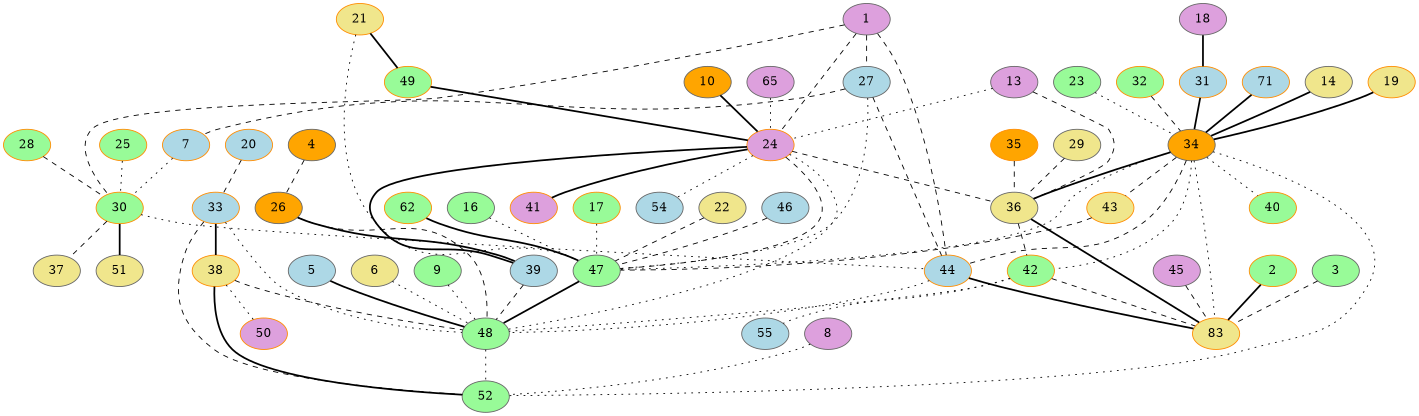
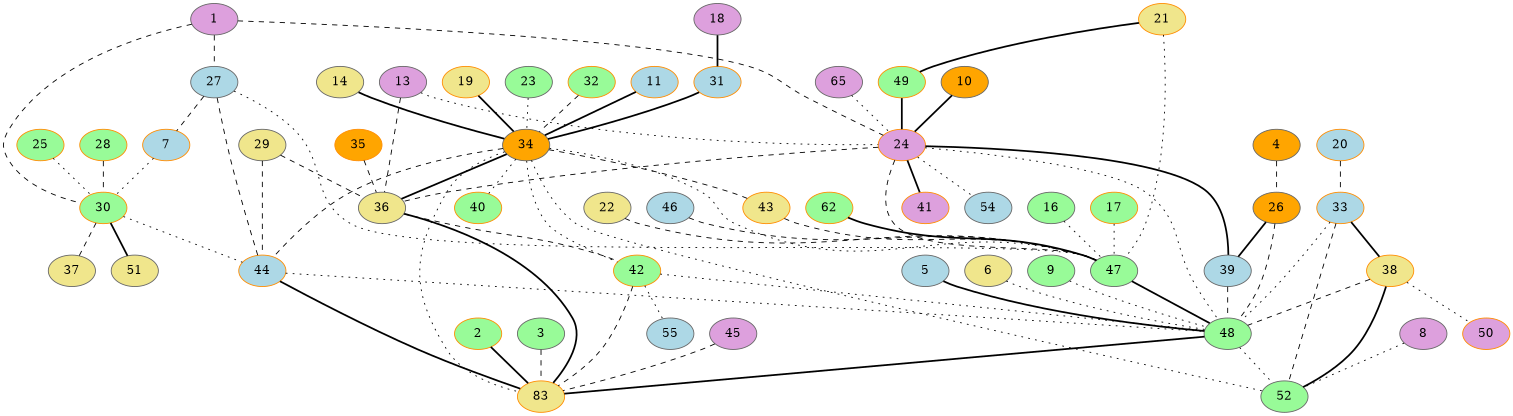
(1266, 82) -> (655, 82)
(924, 140) -> (262, 208)
none -> (884, 365)
